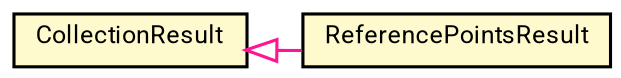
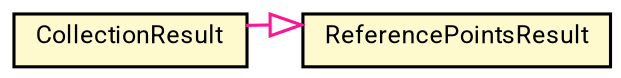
(289, 50) -> (258, 25)
